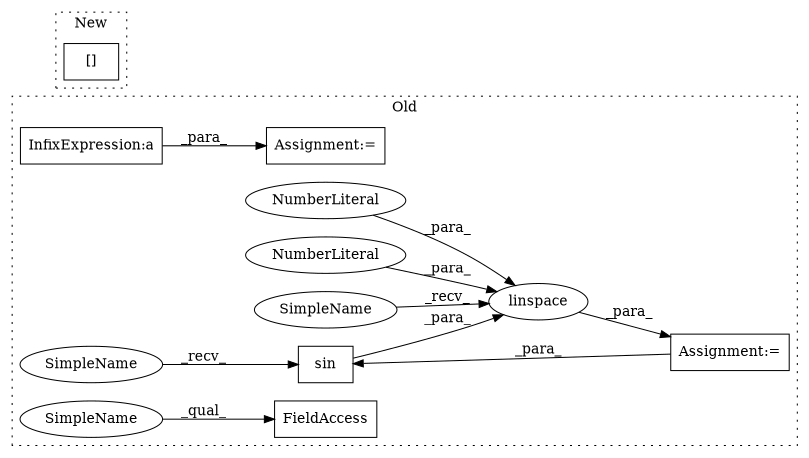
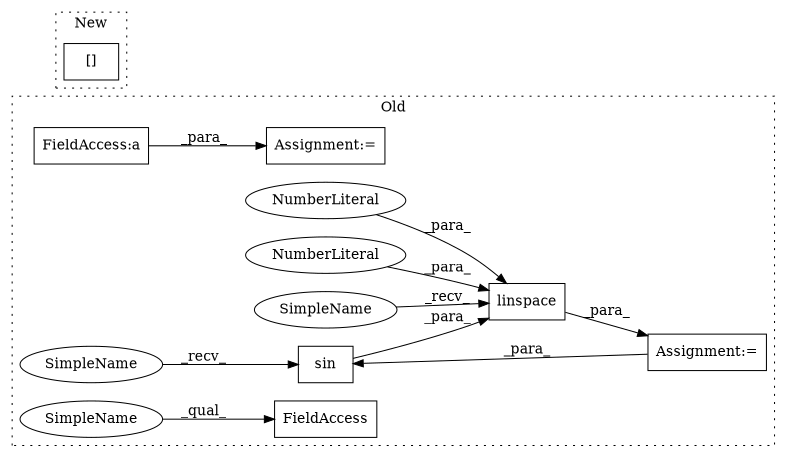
(91, 146) -> (91, 146)
(538, 302) -> (527, 302)
